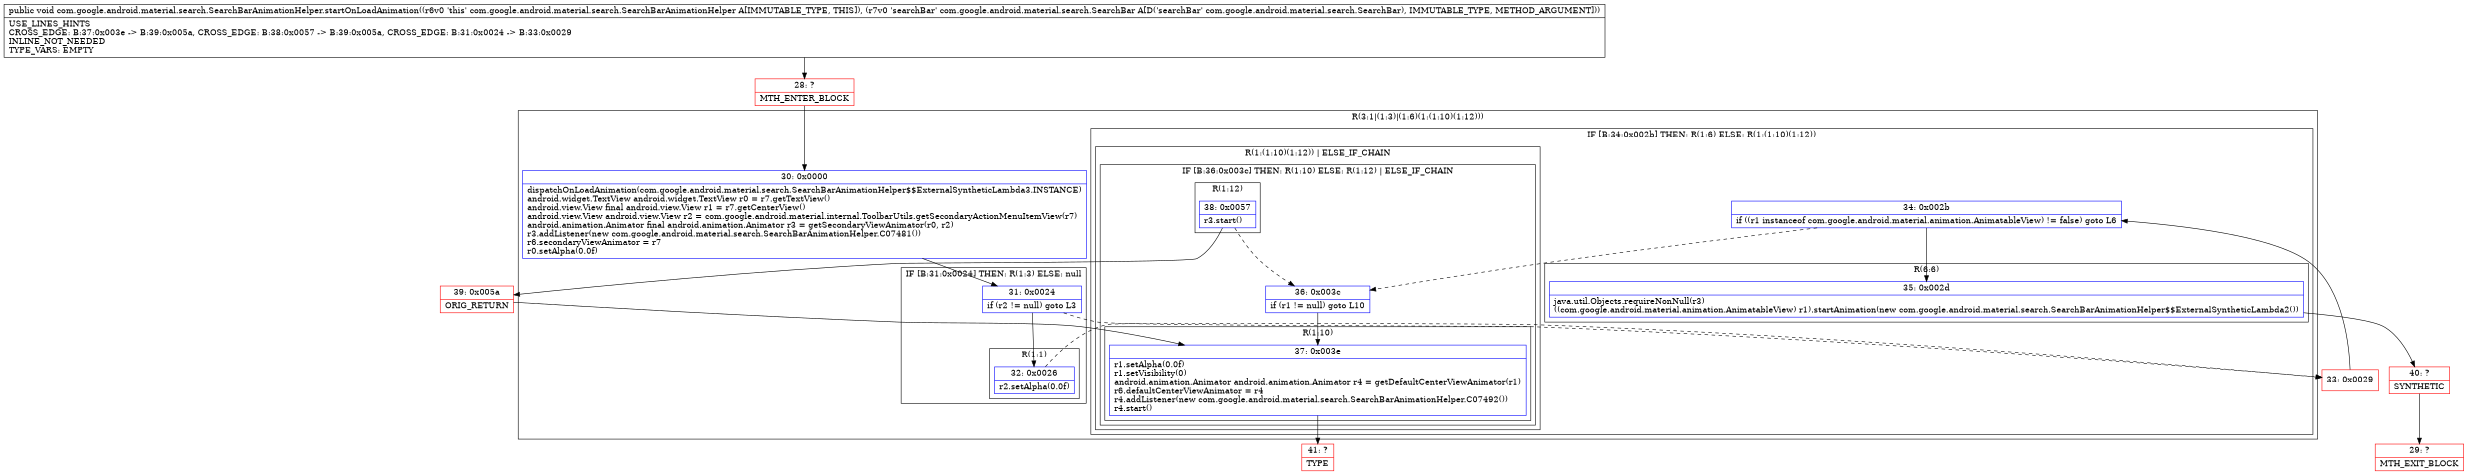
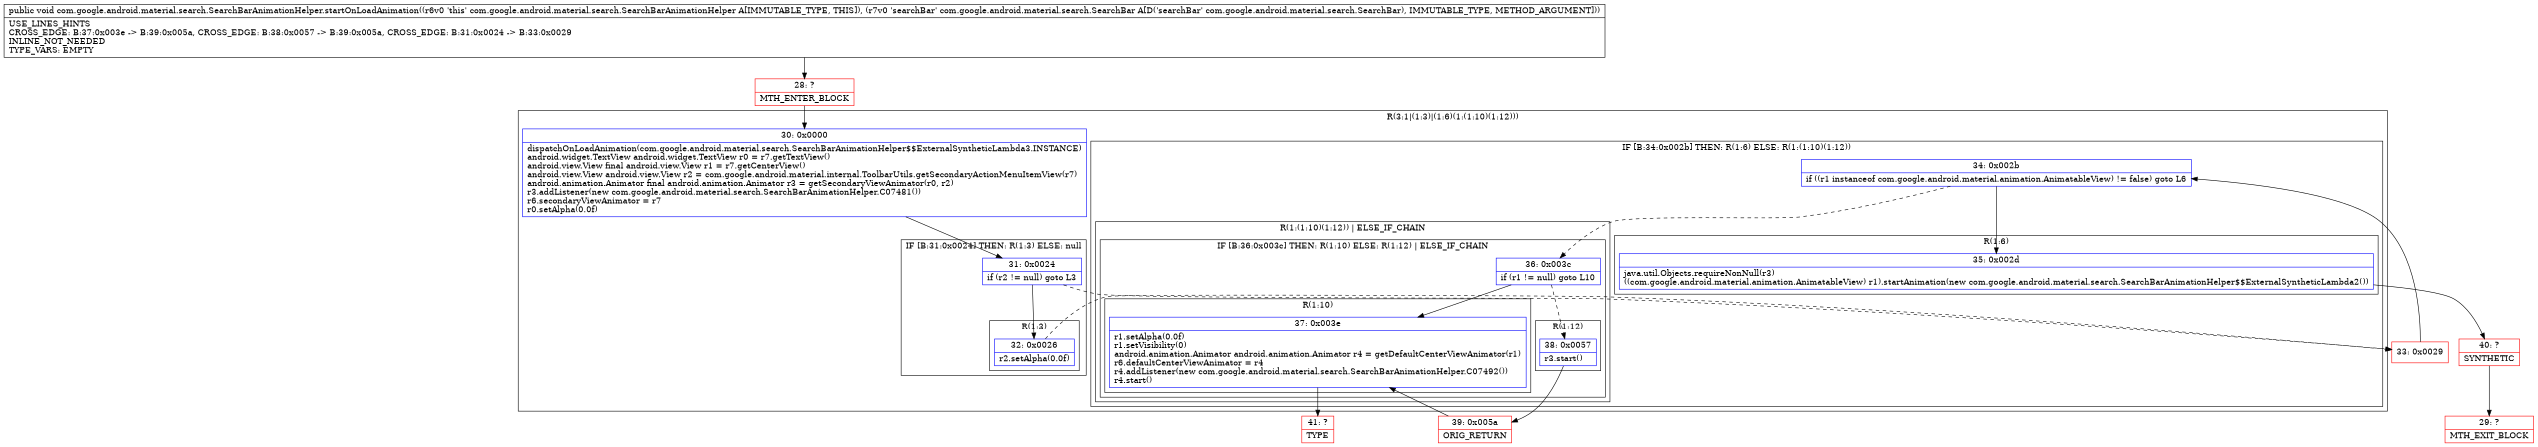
(1258, 259) -> (1557, 309)
(1927, 270) -> (1996, 242)
(1034, 355) -> (1034, 327)
